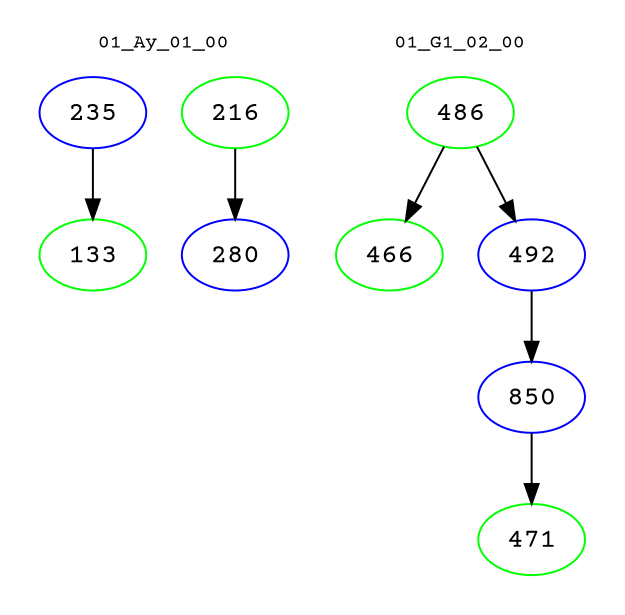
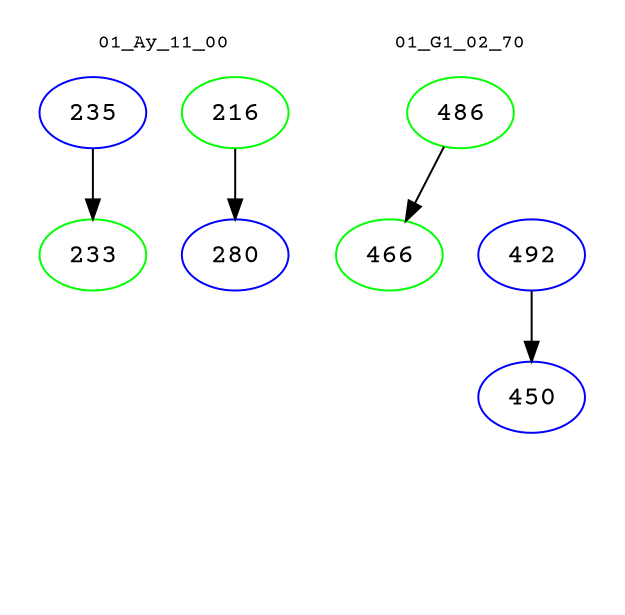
(164, 42) -> (164, 42)
(460, 42) -> (460, 42)
(492, 175) -> none
(93, 255) -> (93, 255)
(532, 397) -> (532, 397)
(532, 540) -> none
